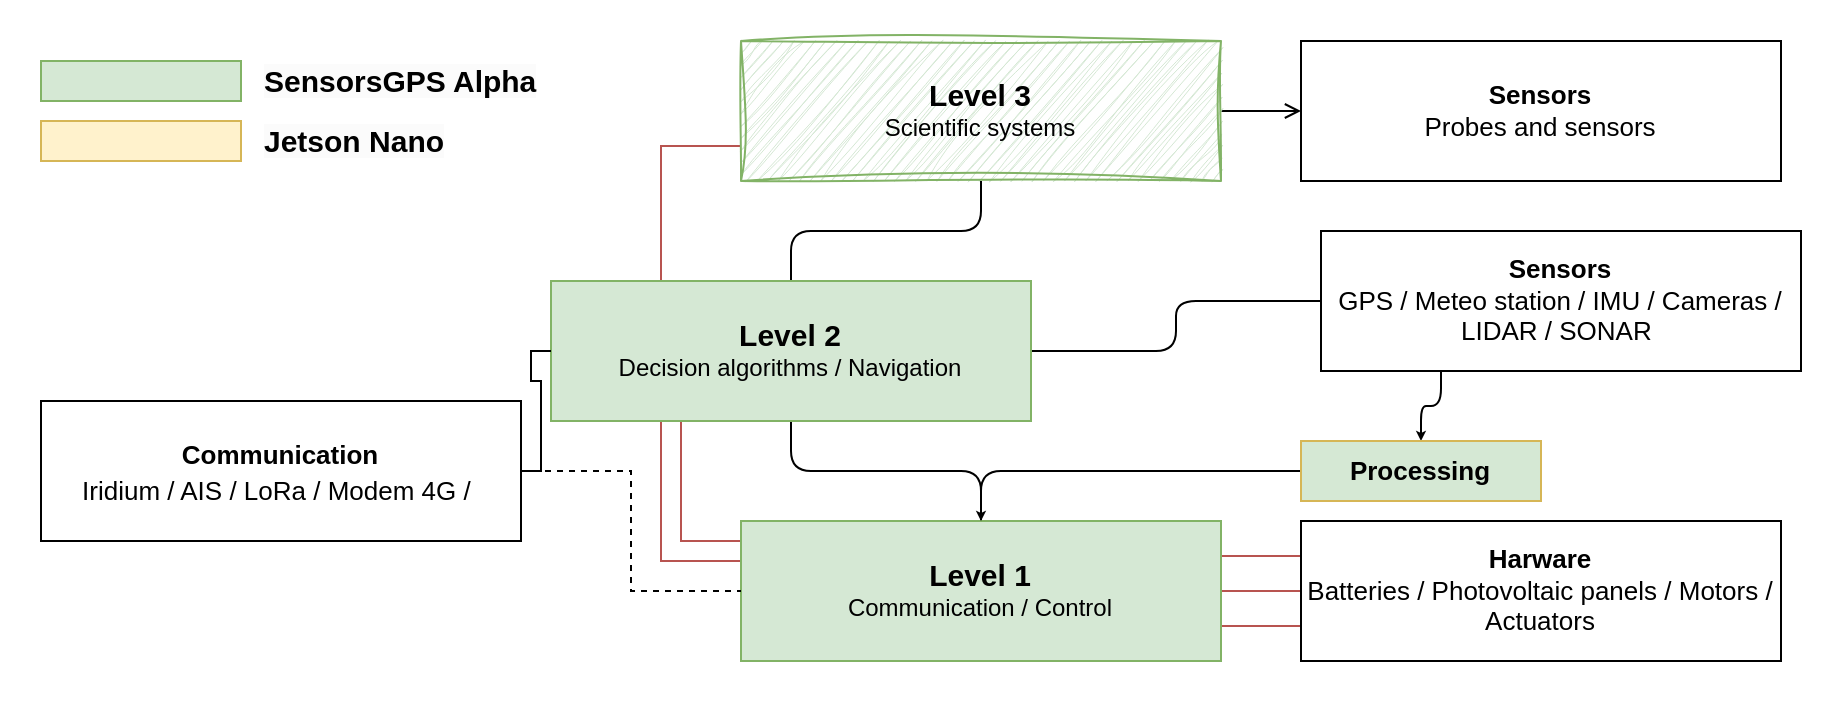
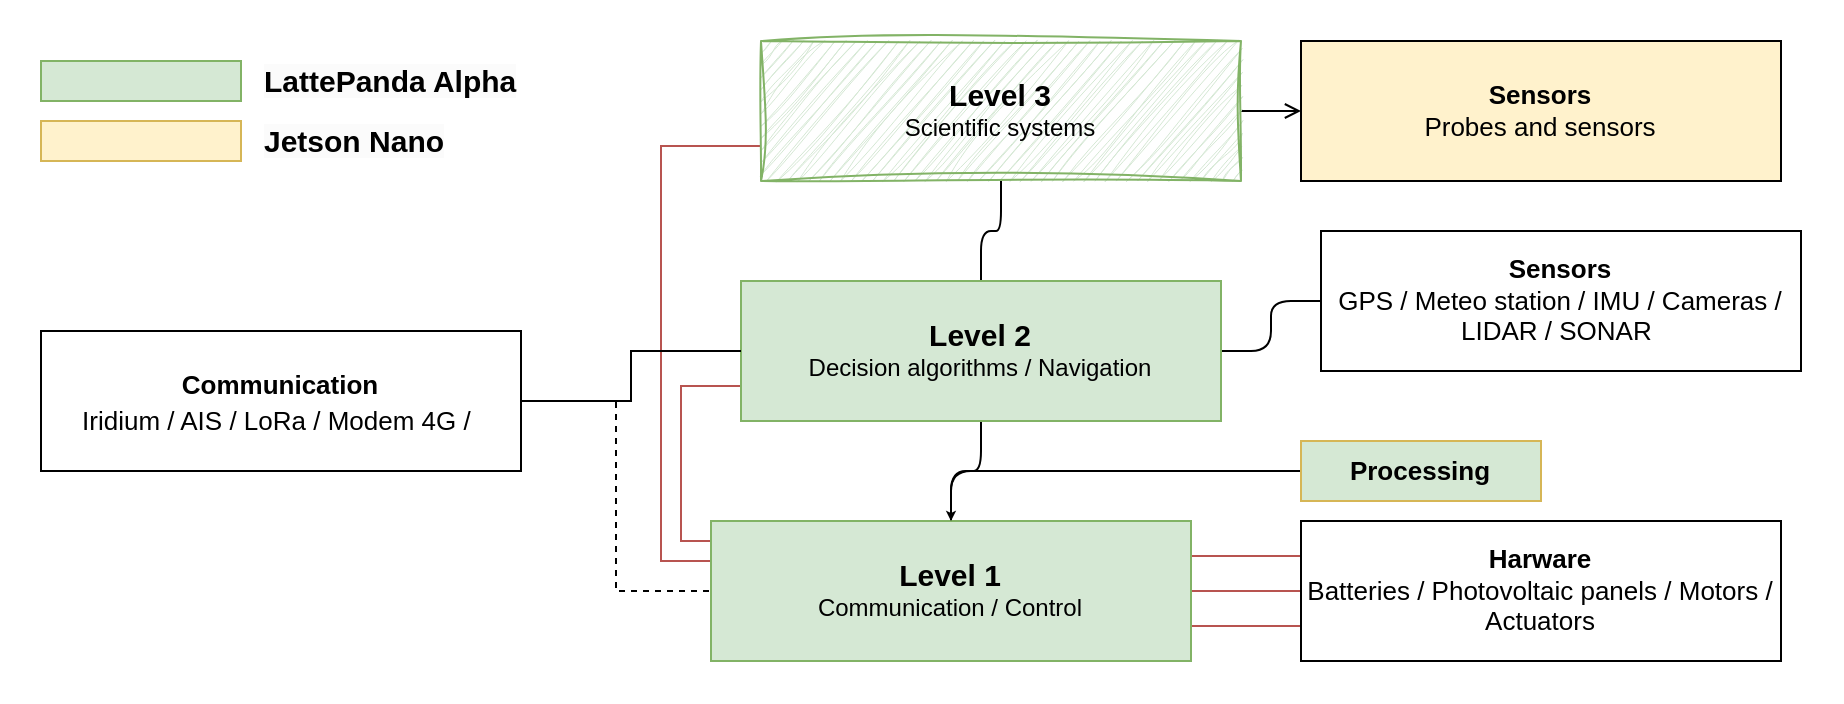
(375, 81) -> (375, 81)
(981, 111) -> (1001, 111)
(1541, 111) -> (1541, 111)
(791, 351) -> (981, 351)
(1433, 406) -> none
(281, 471) -> (281, 401)
(981, 591) -> (951, 591)
